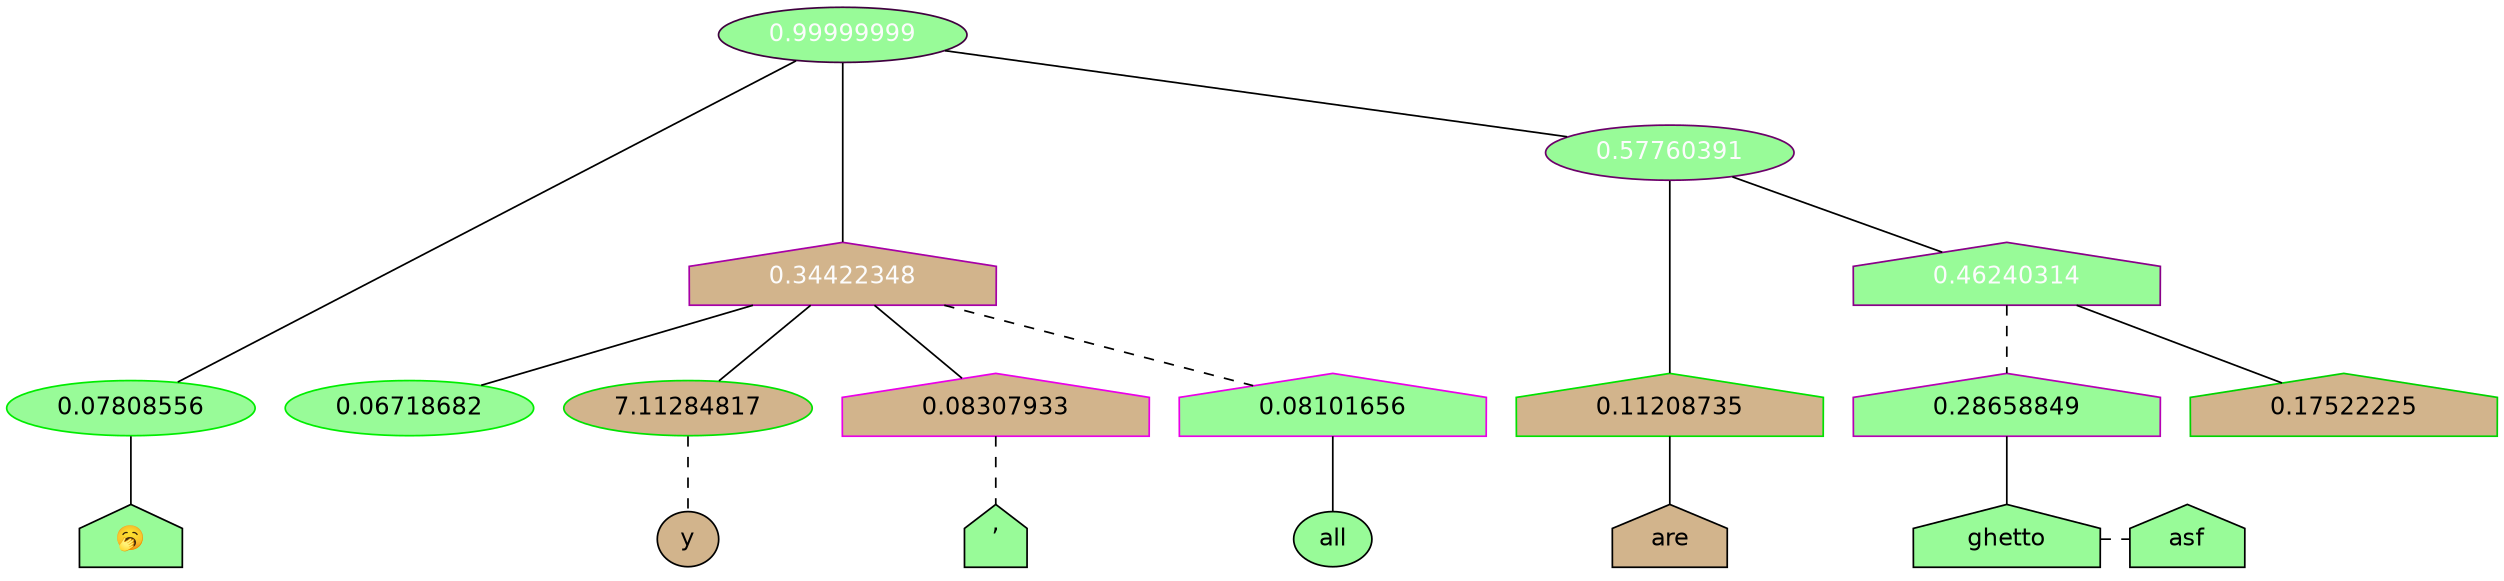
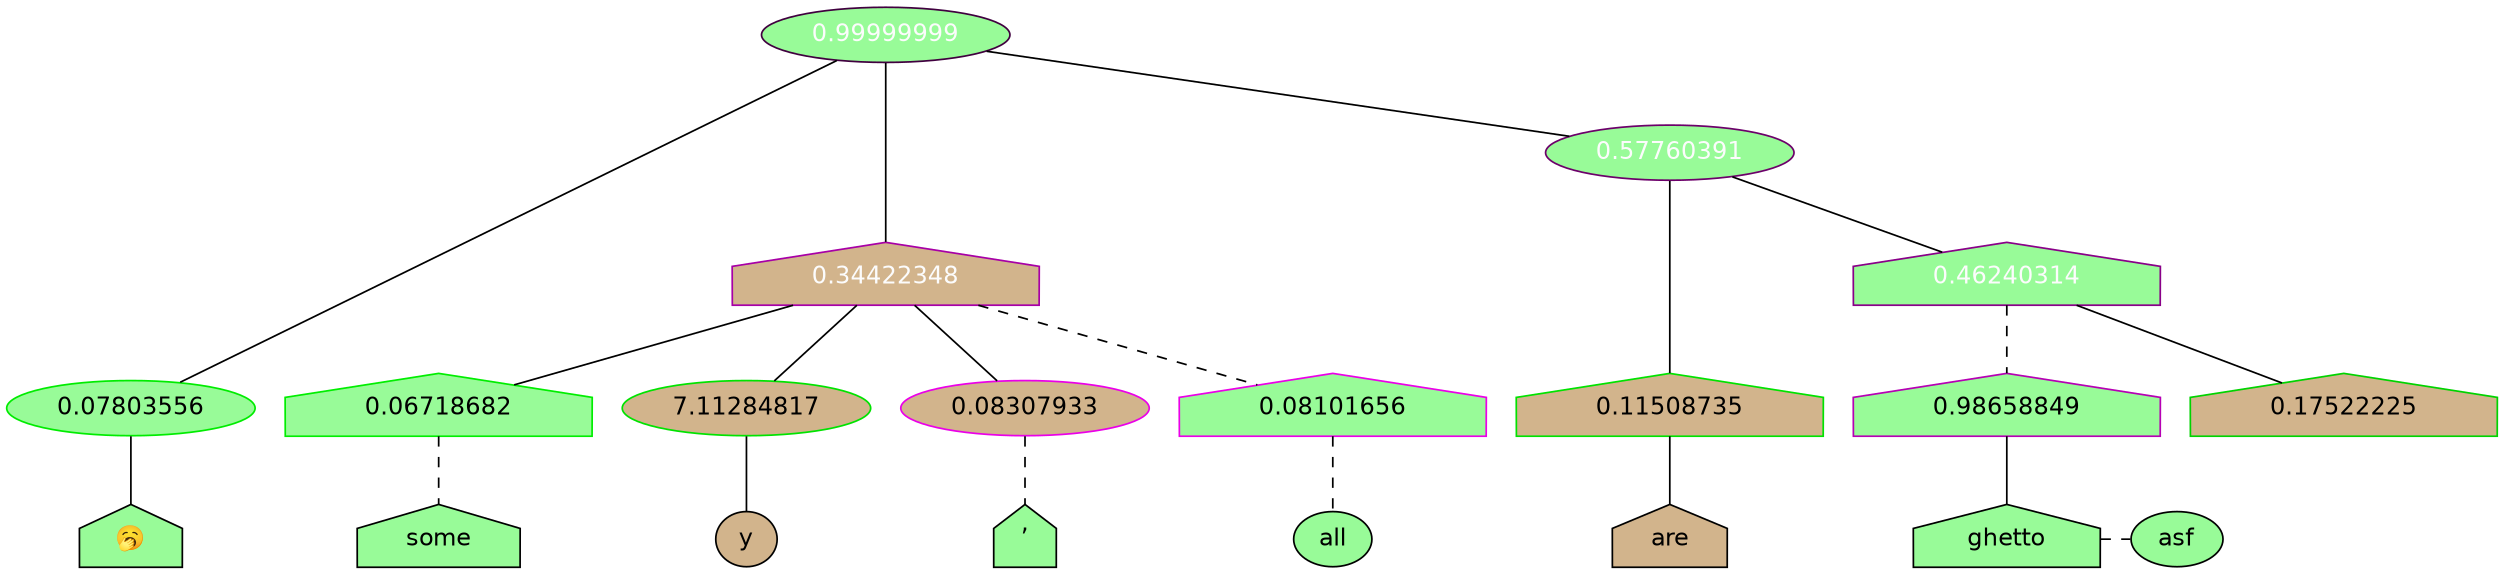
(131, 408) -> (131, 408)
(409, 408) -> (439, 408)
(996, 408) -> (1025, 408)
(1670, 408) -> (1670, 408)
(2007, 408) -> (2007, 408)
(688, 474) -> (746, 474)
(1333, 474) -> (1333, 474)
none -> (439, 539)
(2187, 539) -> (2177, 539)
